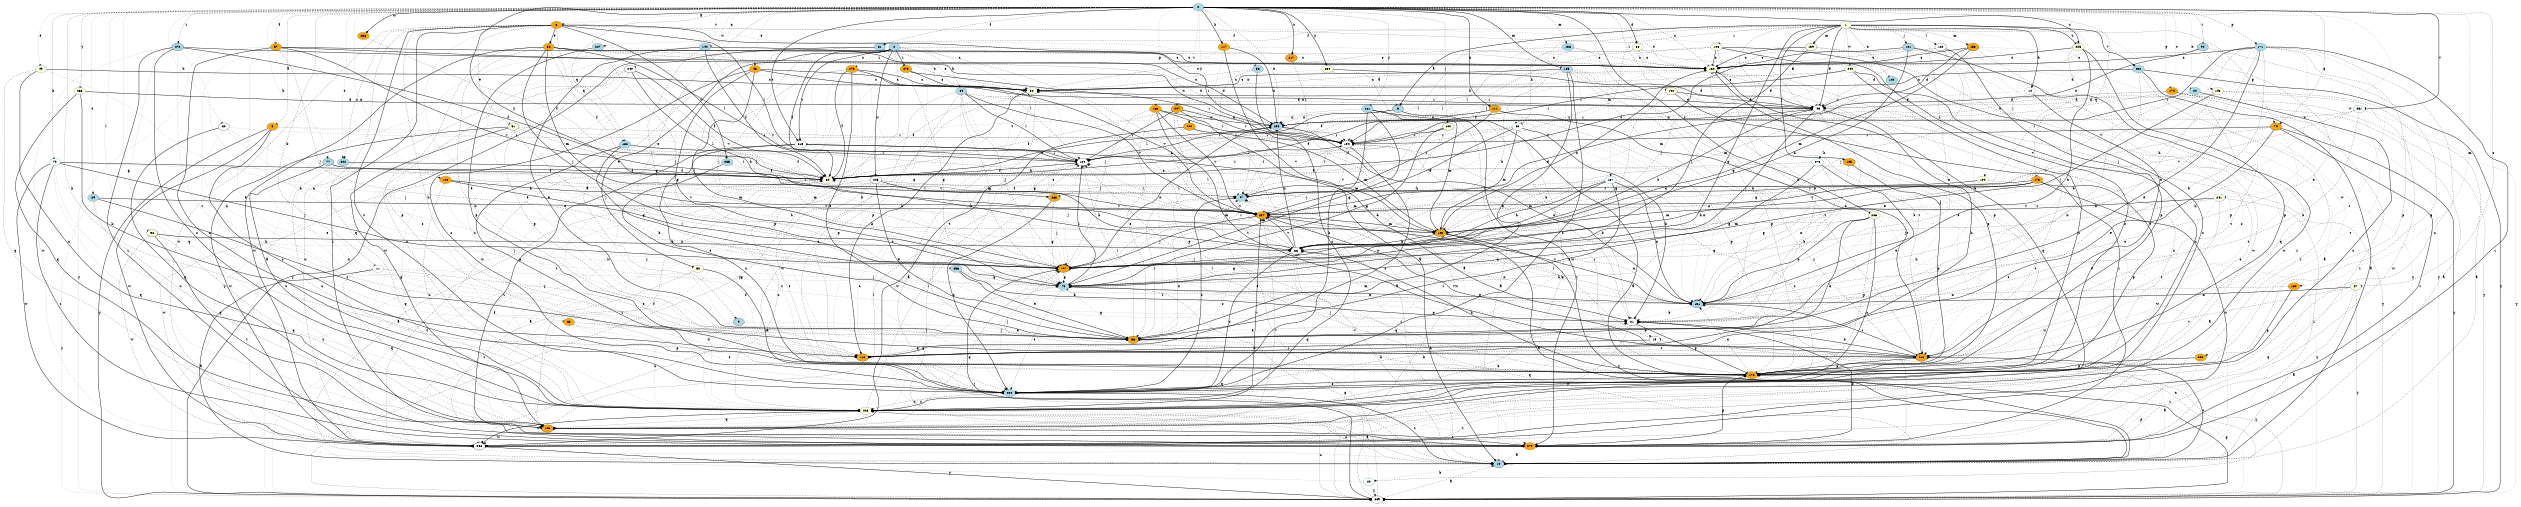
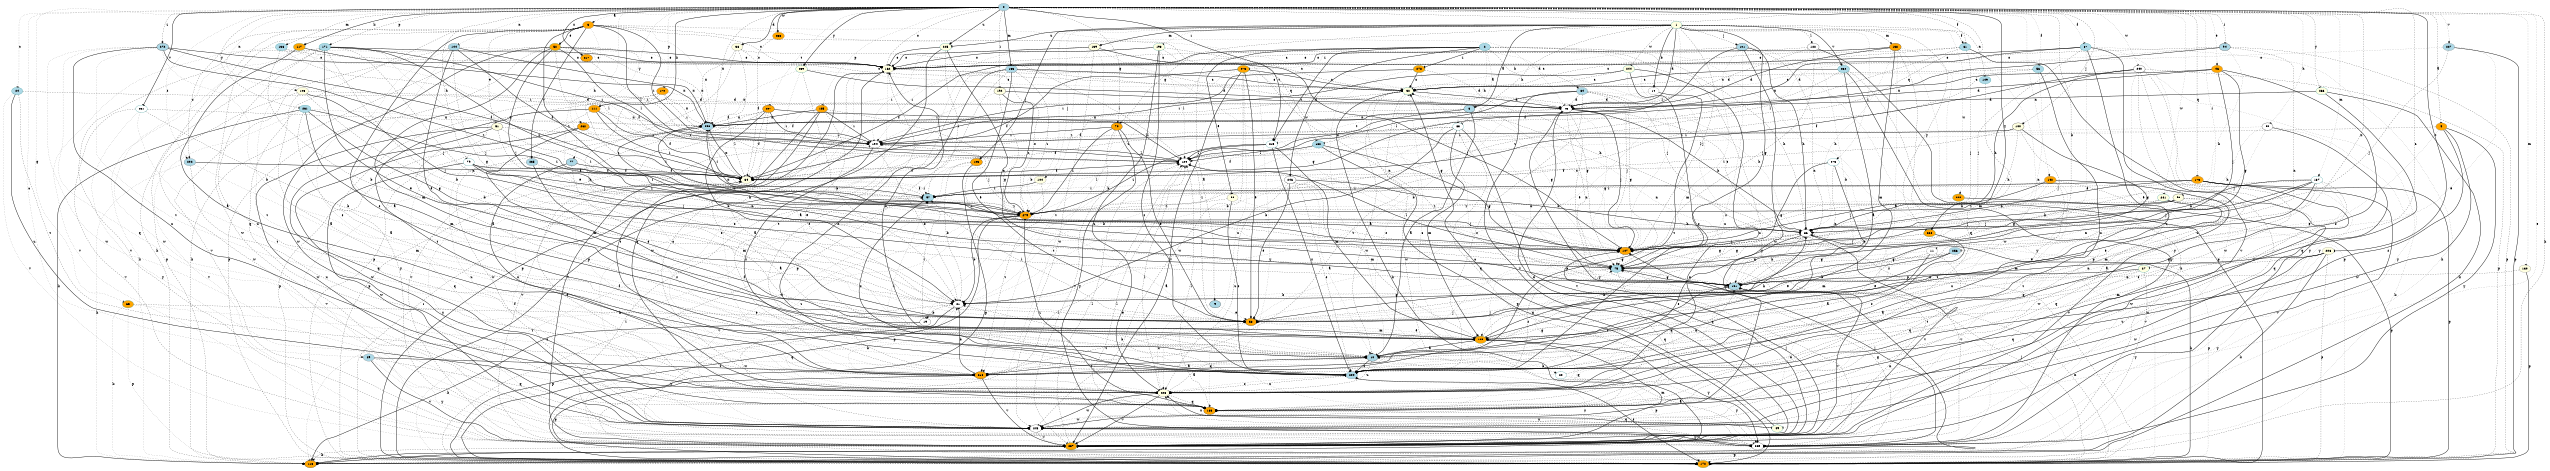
(2019, 9) -> (1891, 10)
(276, 47) -> (2086, 47)
(1238, 207) -> (490, 421)
(889, 280) -> (1457, 225)
(2294, 286) -> (2525, 269)
(166, 354) -> (1494, 413)
